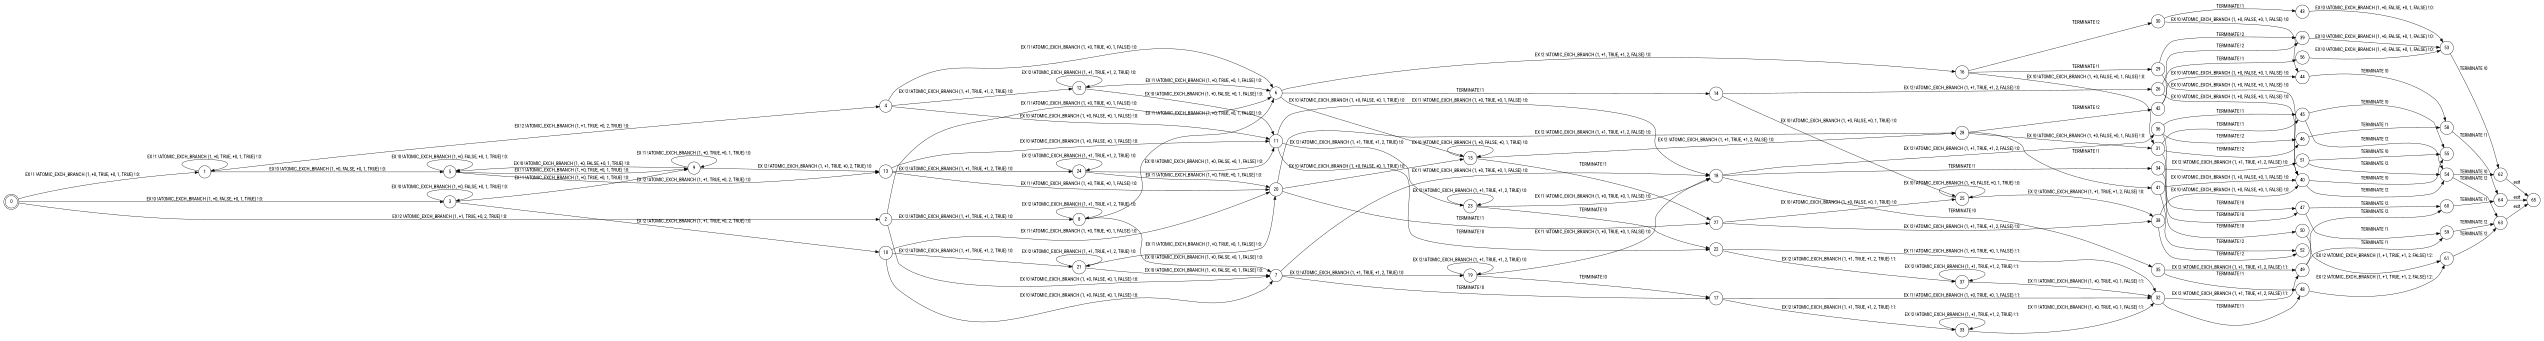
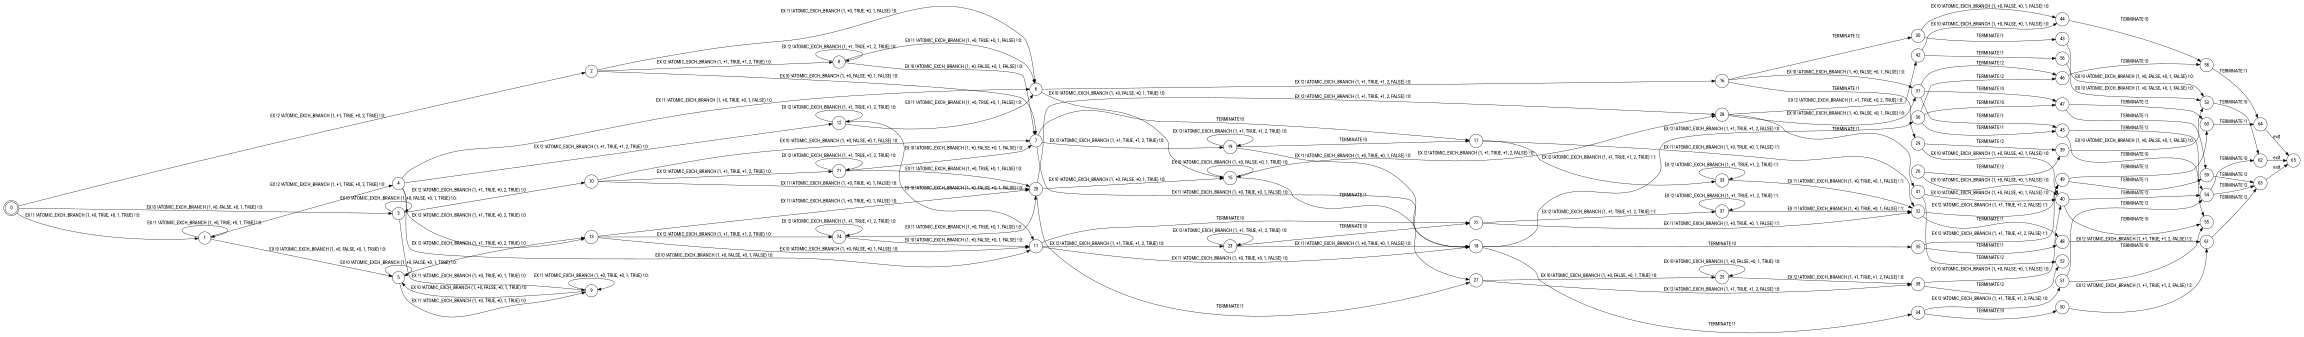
(1716, 94) -> none
(2086, 108) -> (1846, 100)
(2375, 125) -> (2135, 61)
(788, 170) -> (478, 245)
